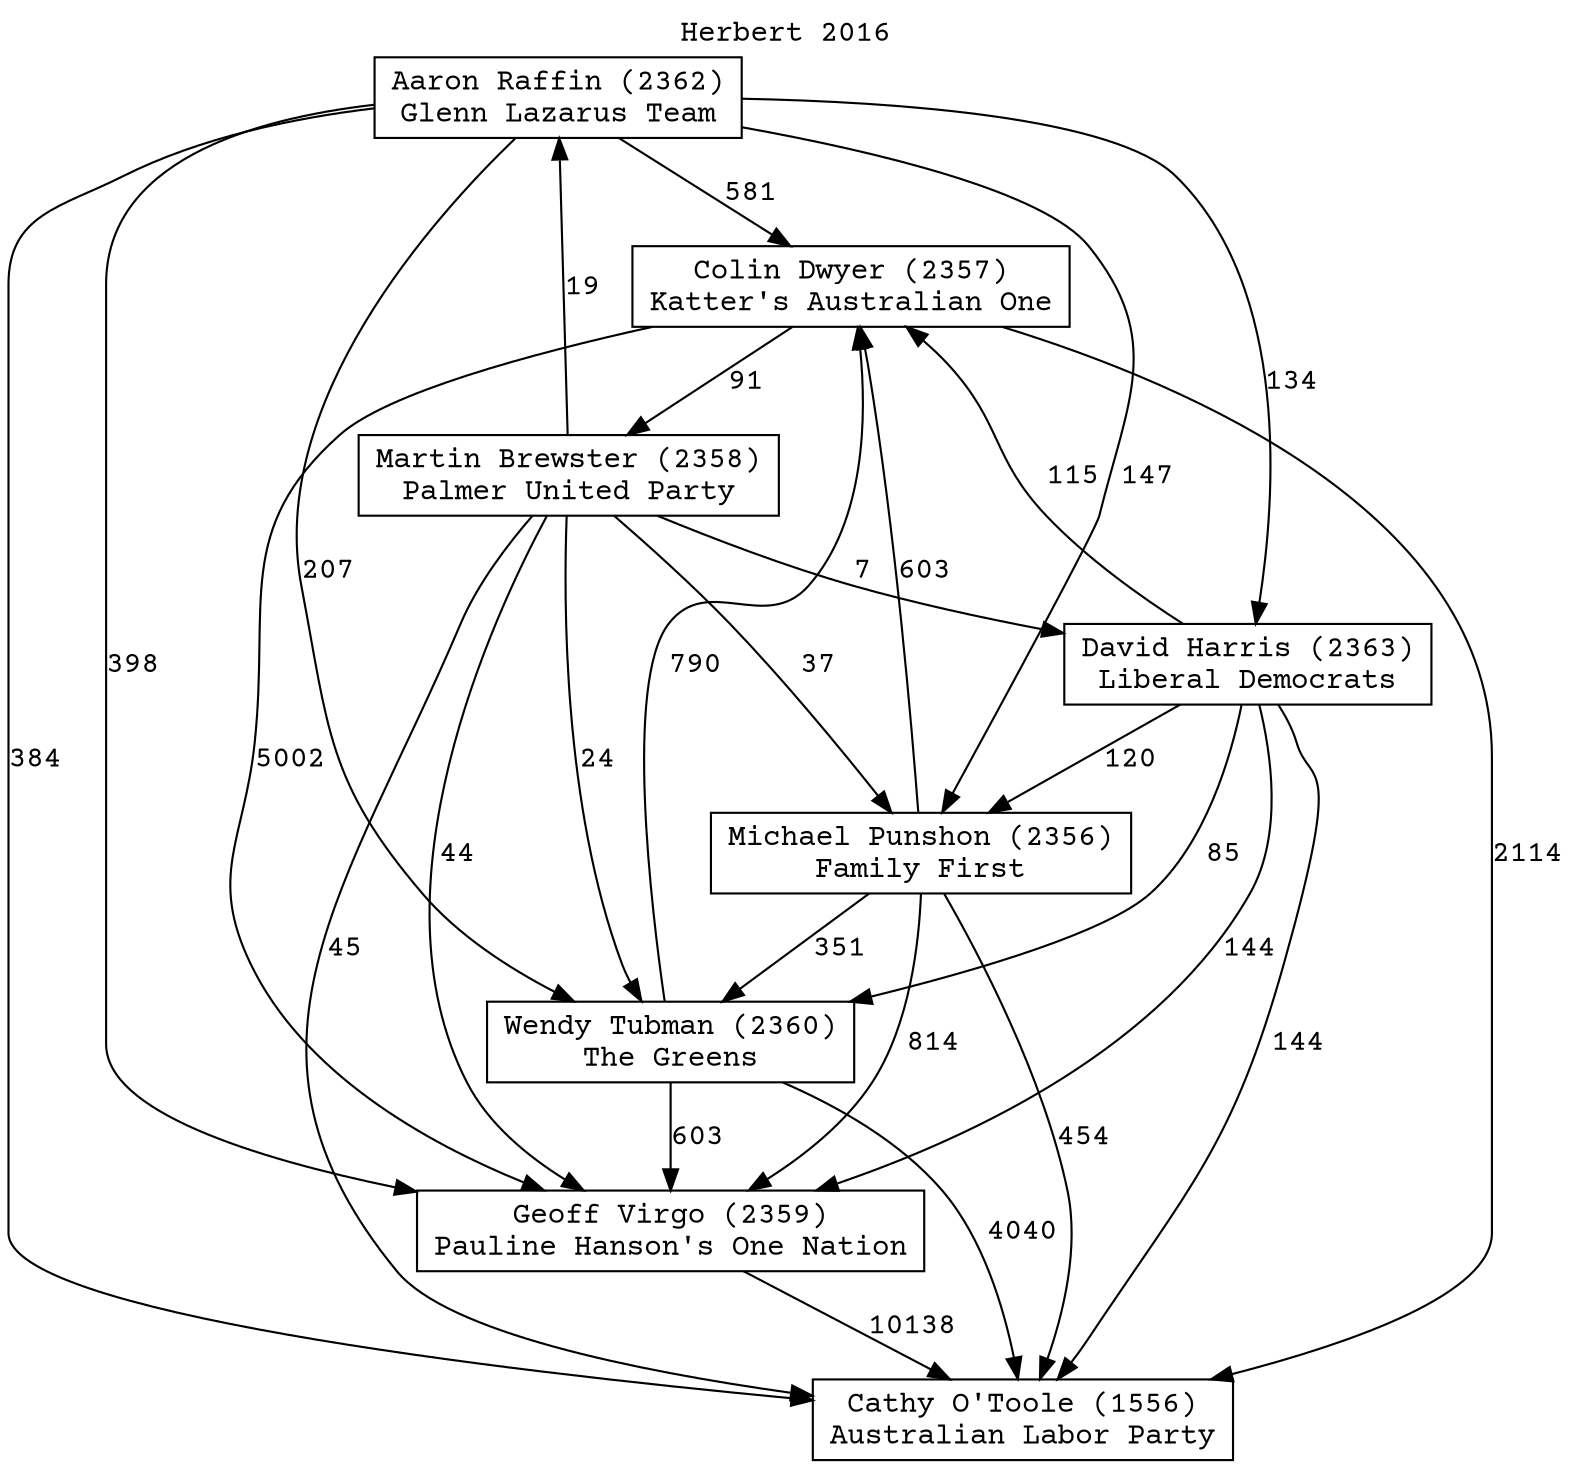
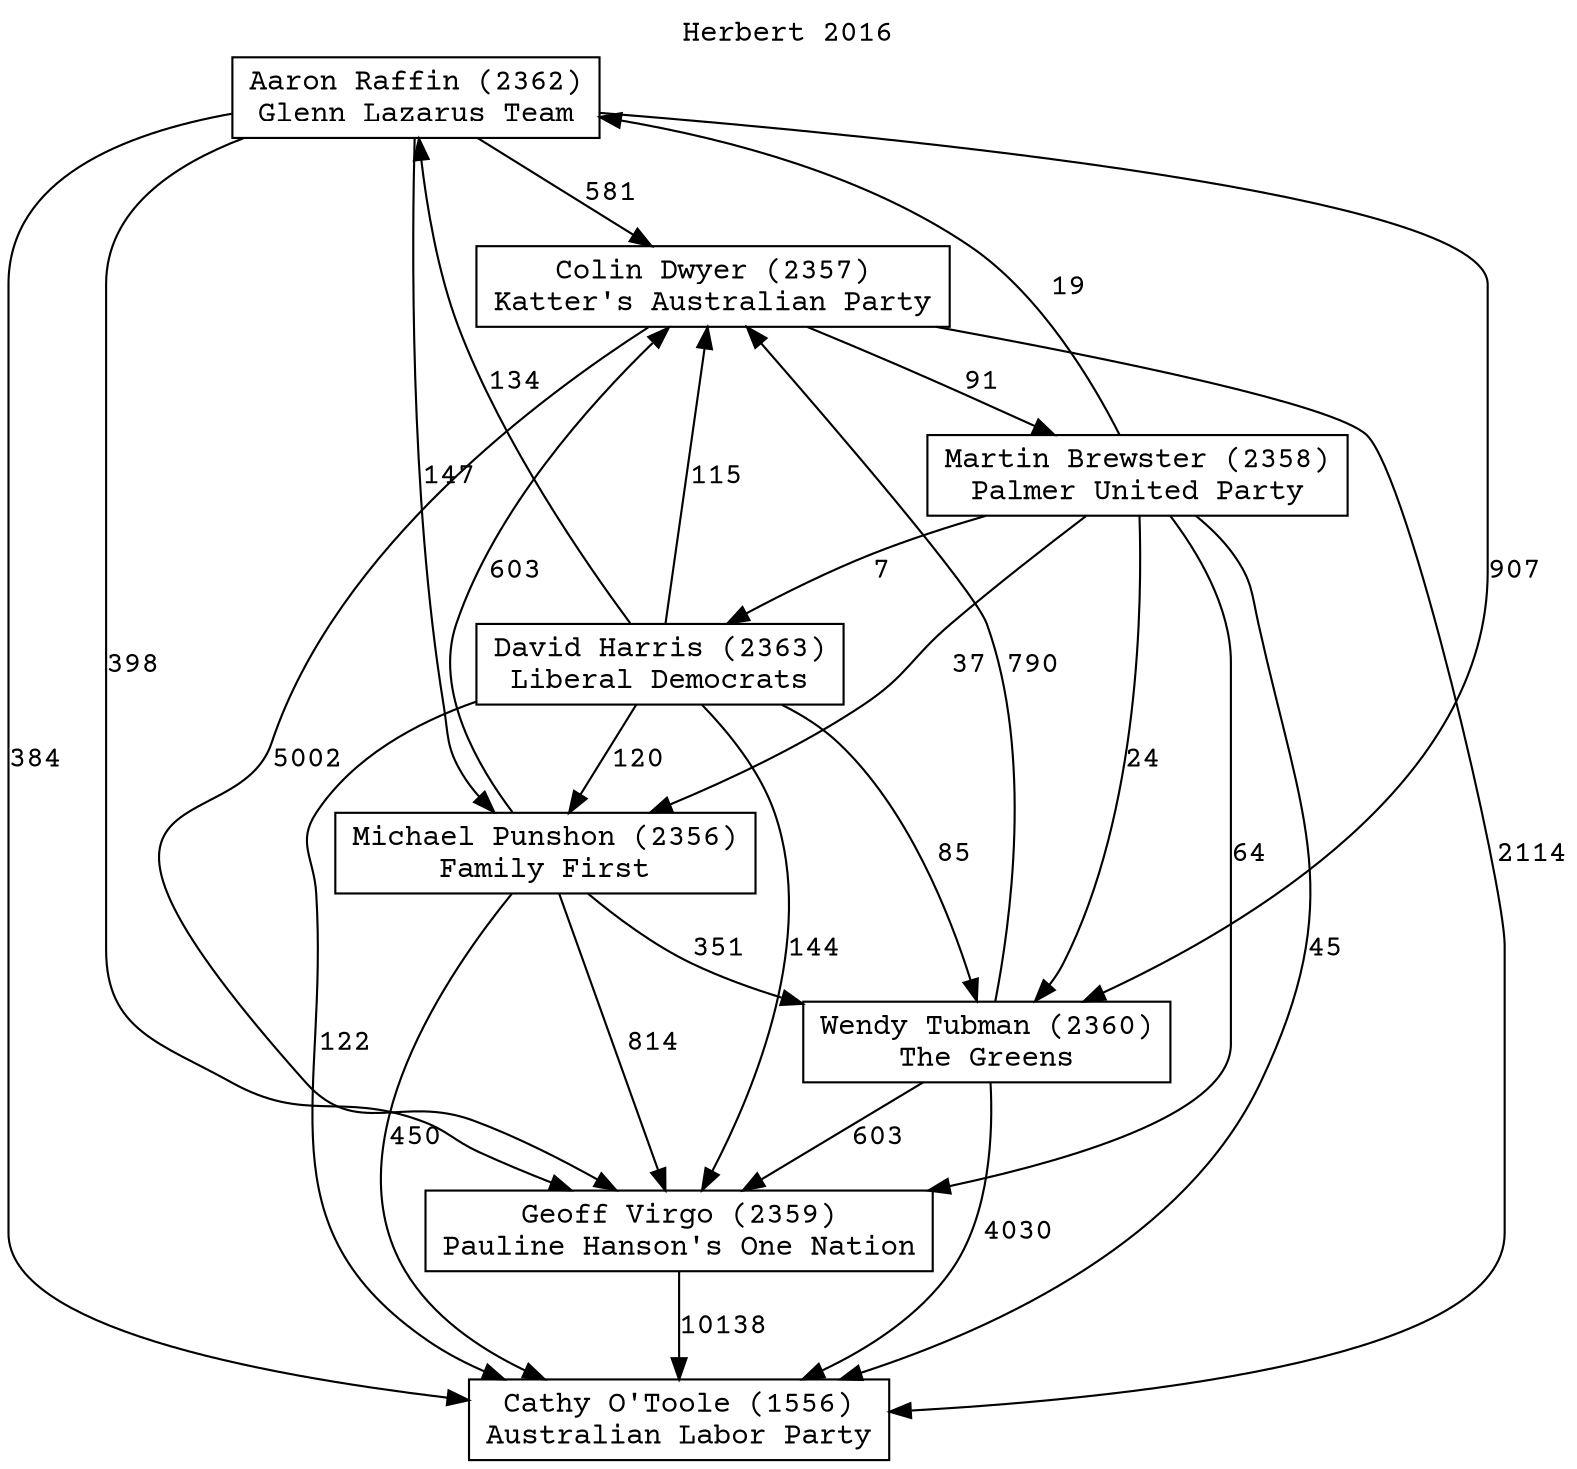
(1177, 177) -> (494, 405)
(851, 286) -> (713, 286)
(328, 570) -> (1514, 570)
(457, 853) -> (1249, 853)
(1298, 1042) -> (345, 1042)
(1083, 1136) -> (415, 1136)
(1023, 1231) -> (1019, 1231)
